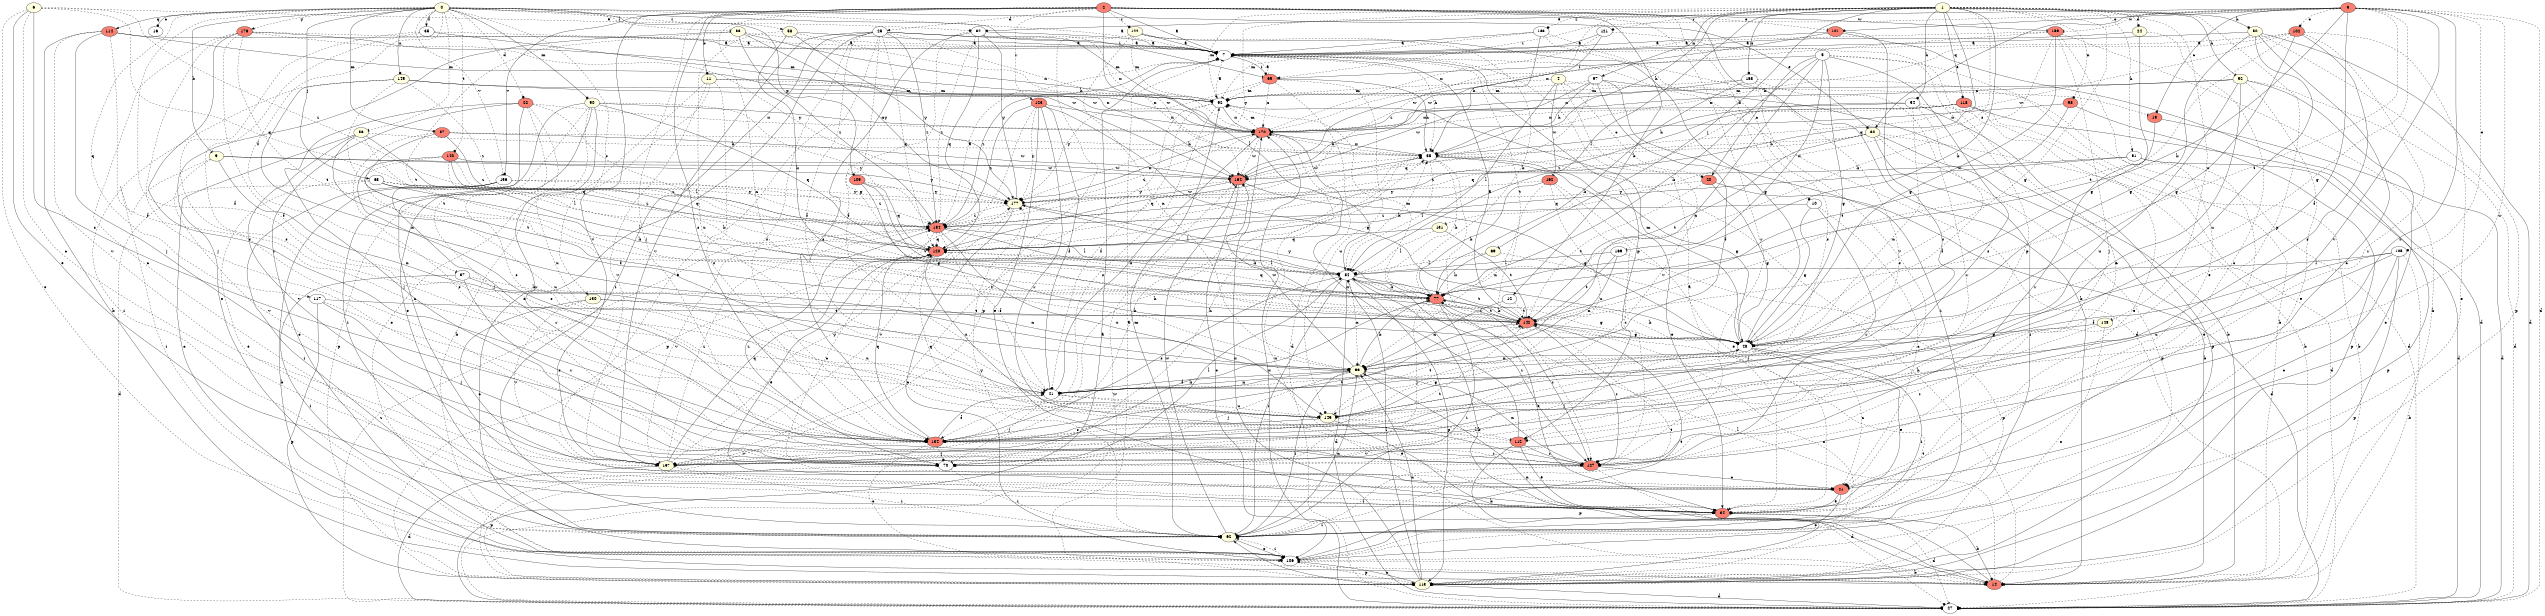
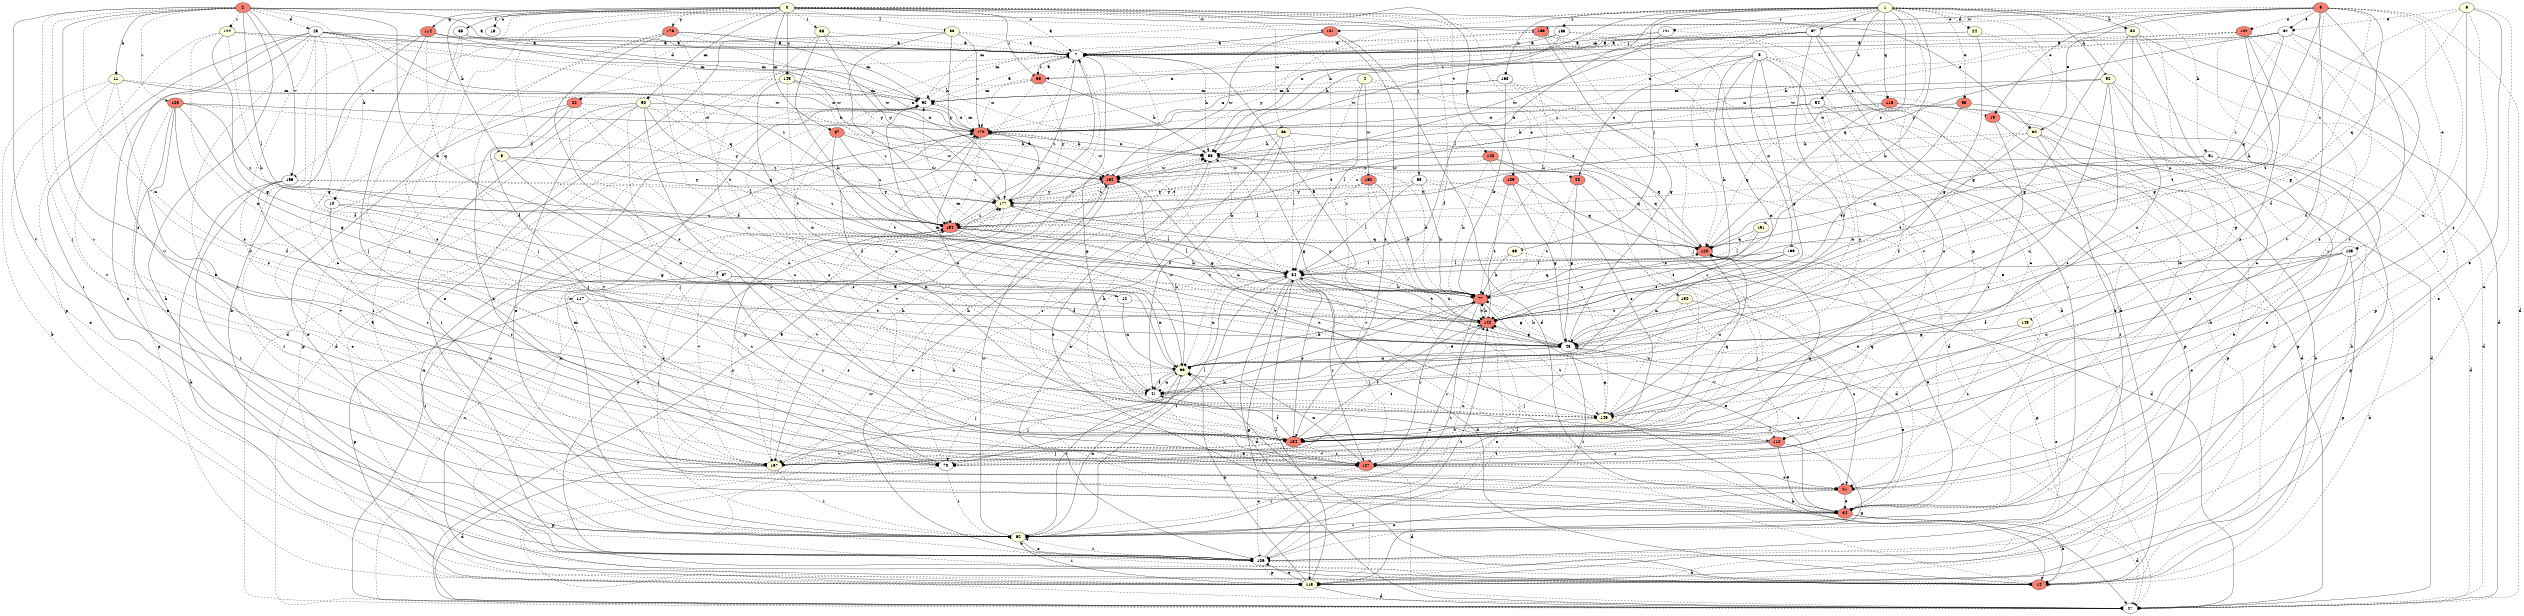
(1007, 43) -> (948, 43)
(1498, 89) -> (1590, 42)
